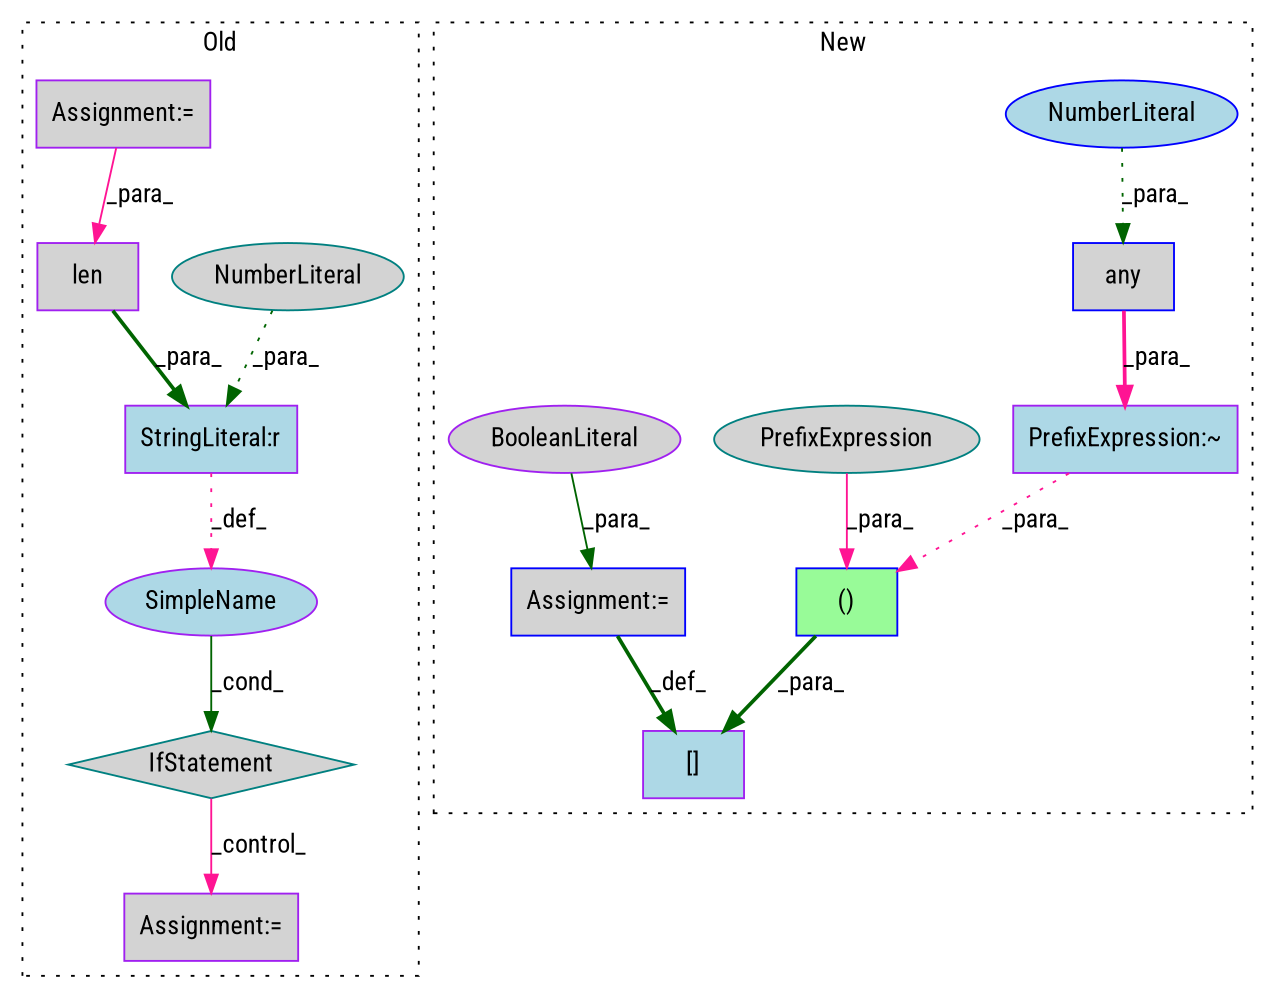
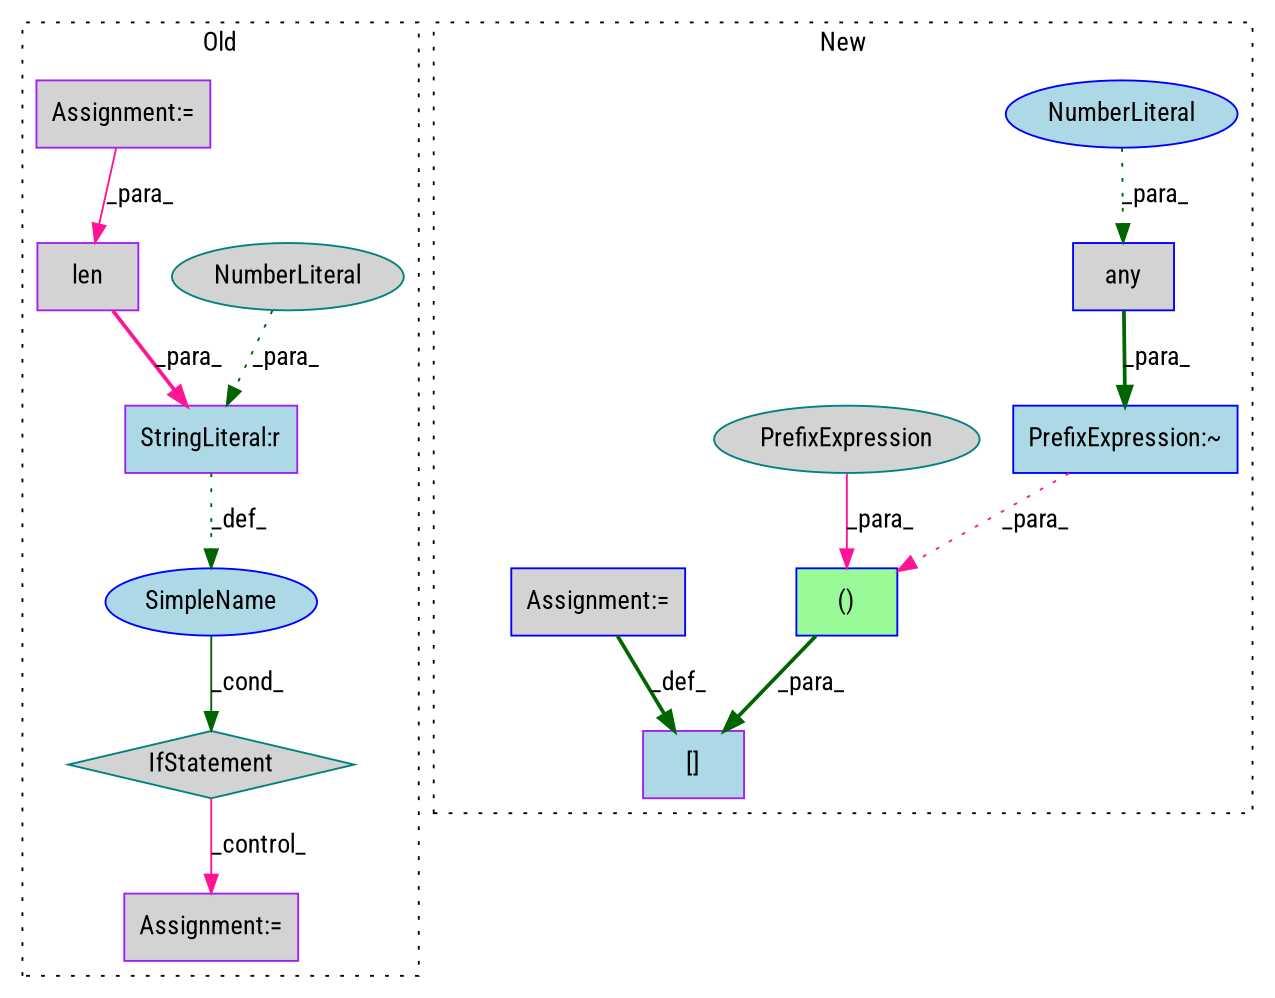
(1124, 349) -> (1124, 349)
(144, 350) -> (144, 350)
(565, 439) -> none
(1125, 439) -> (1125, 439)
(211, 511) -> (211, 511)
(211, 602) -> (211, 602)
